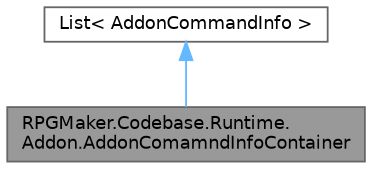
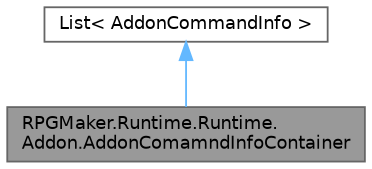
(186, 134) -> (186, 134)
